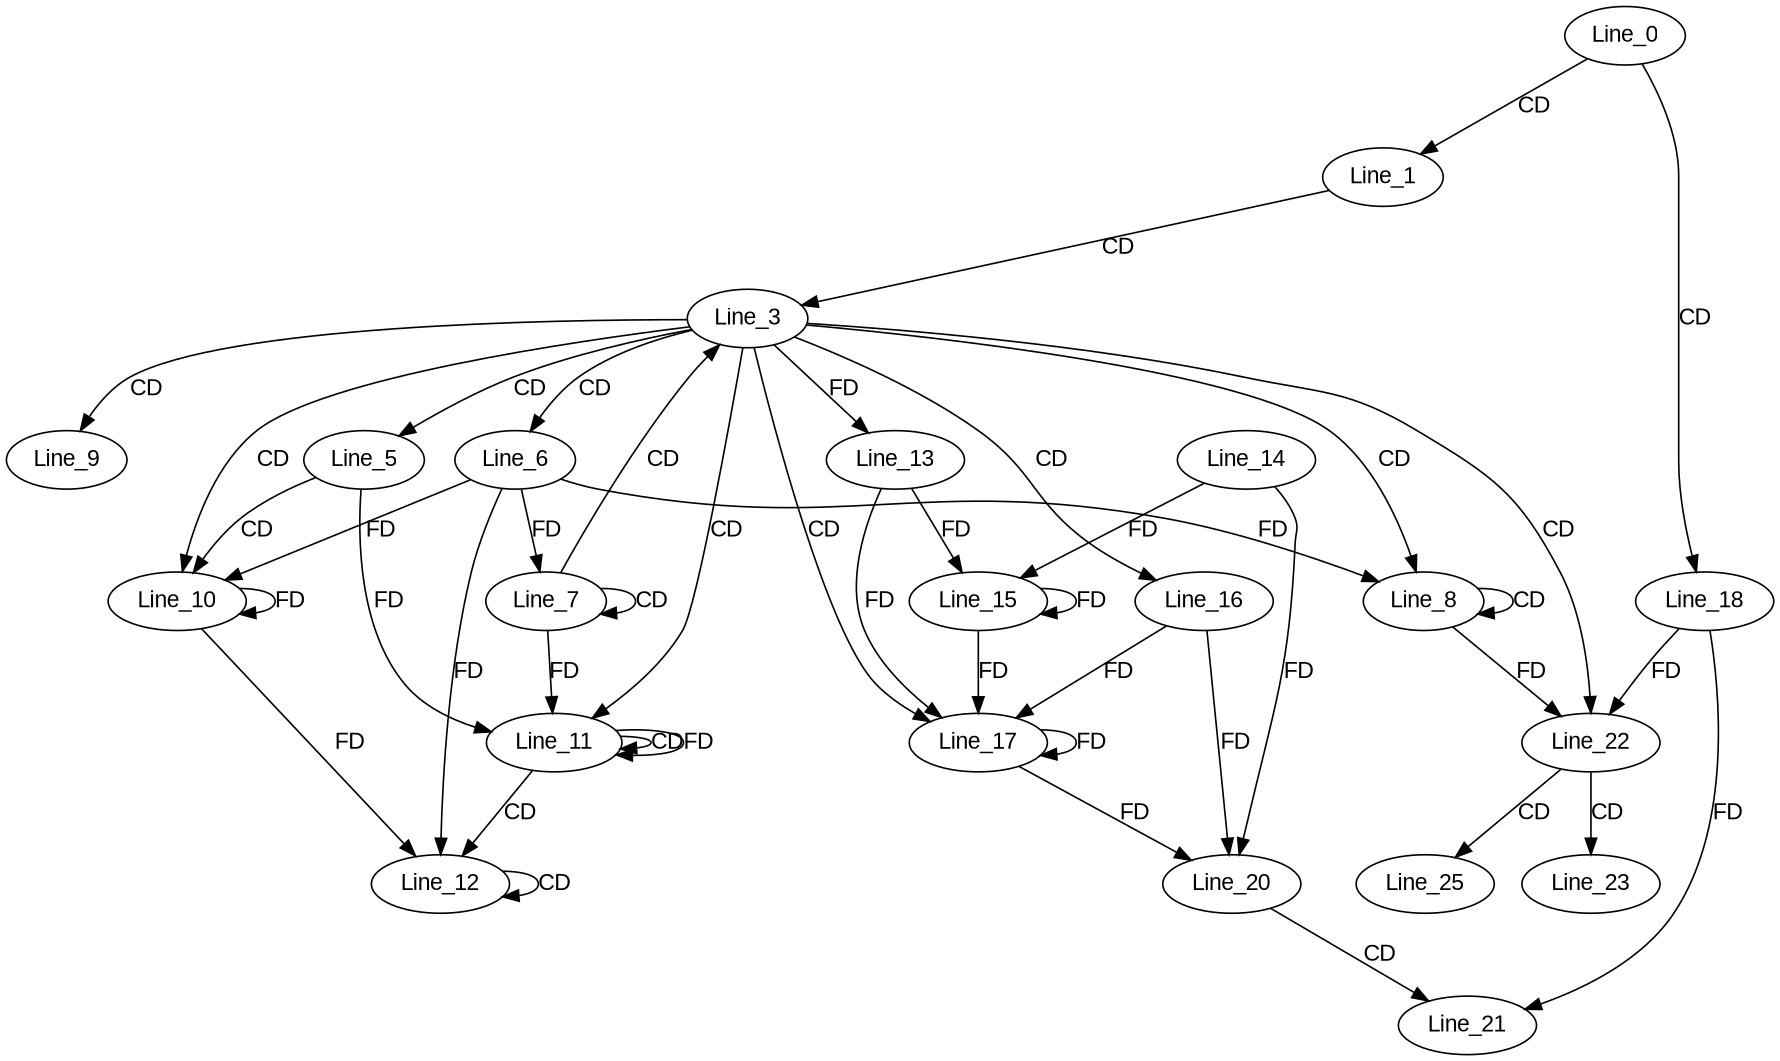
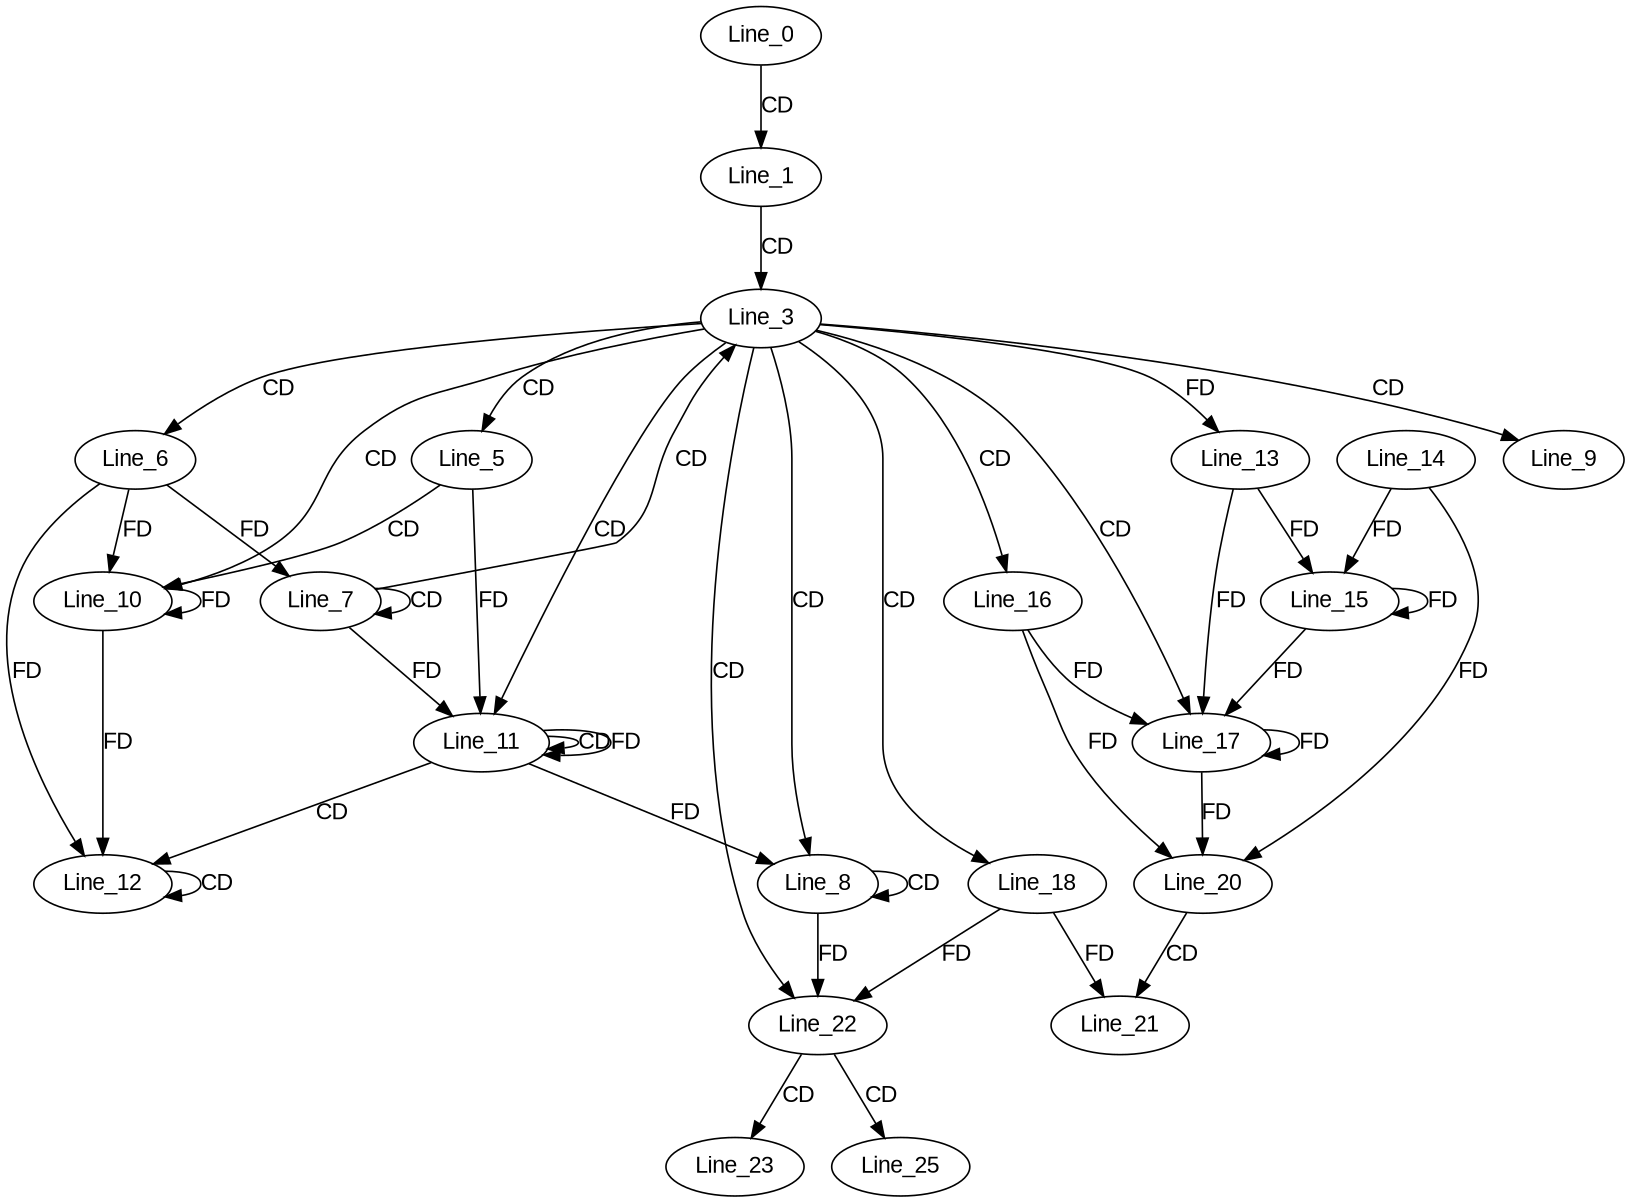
(1679, 307) -> (883, 602)
(965, 502) -> (643, 811)
